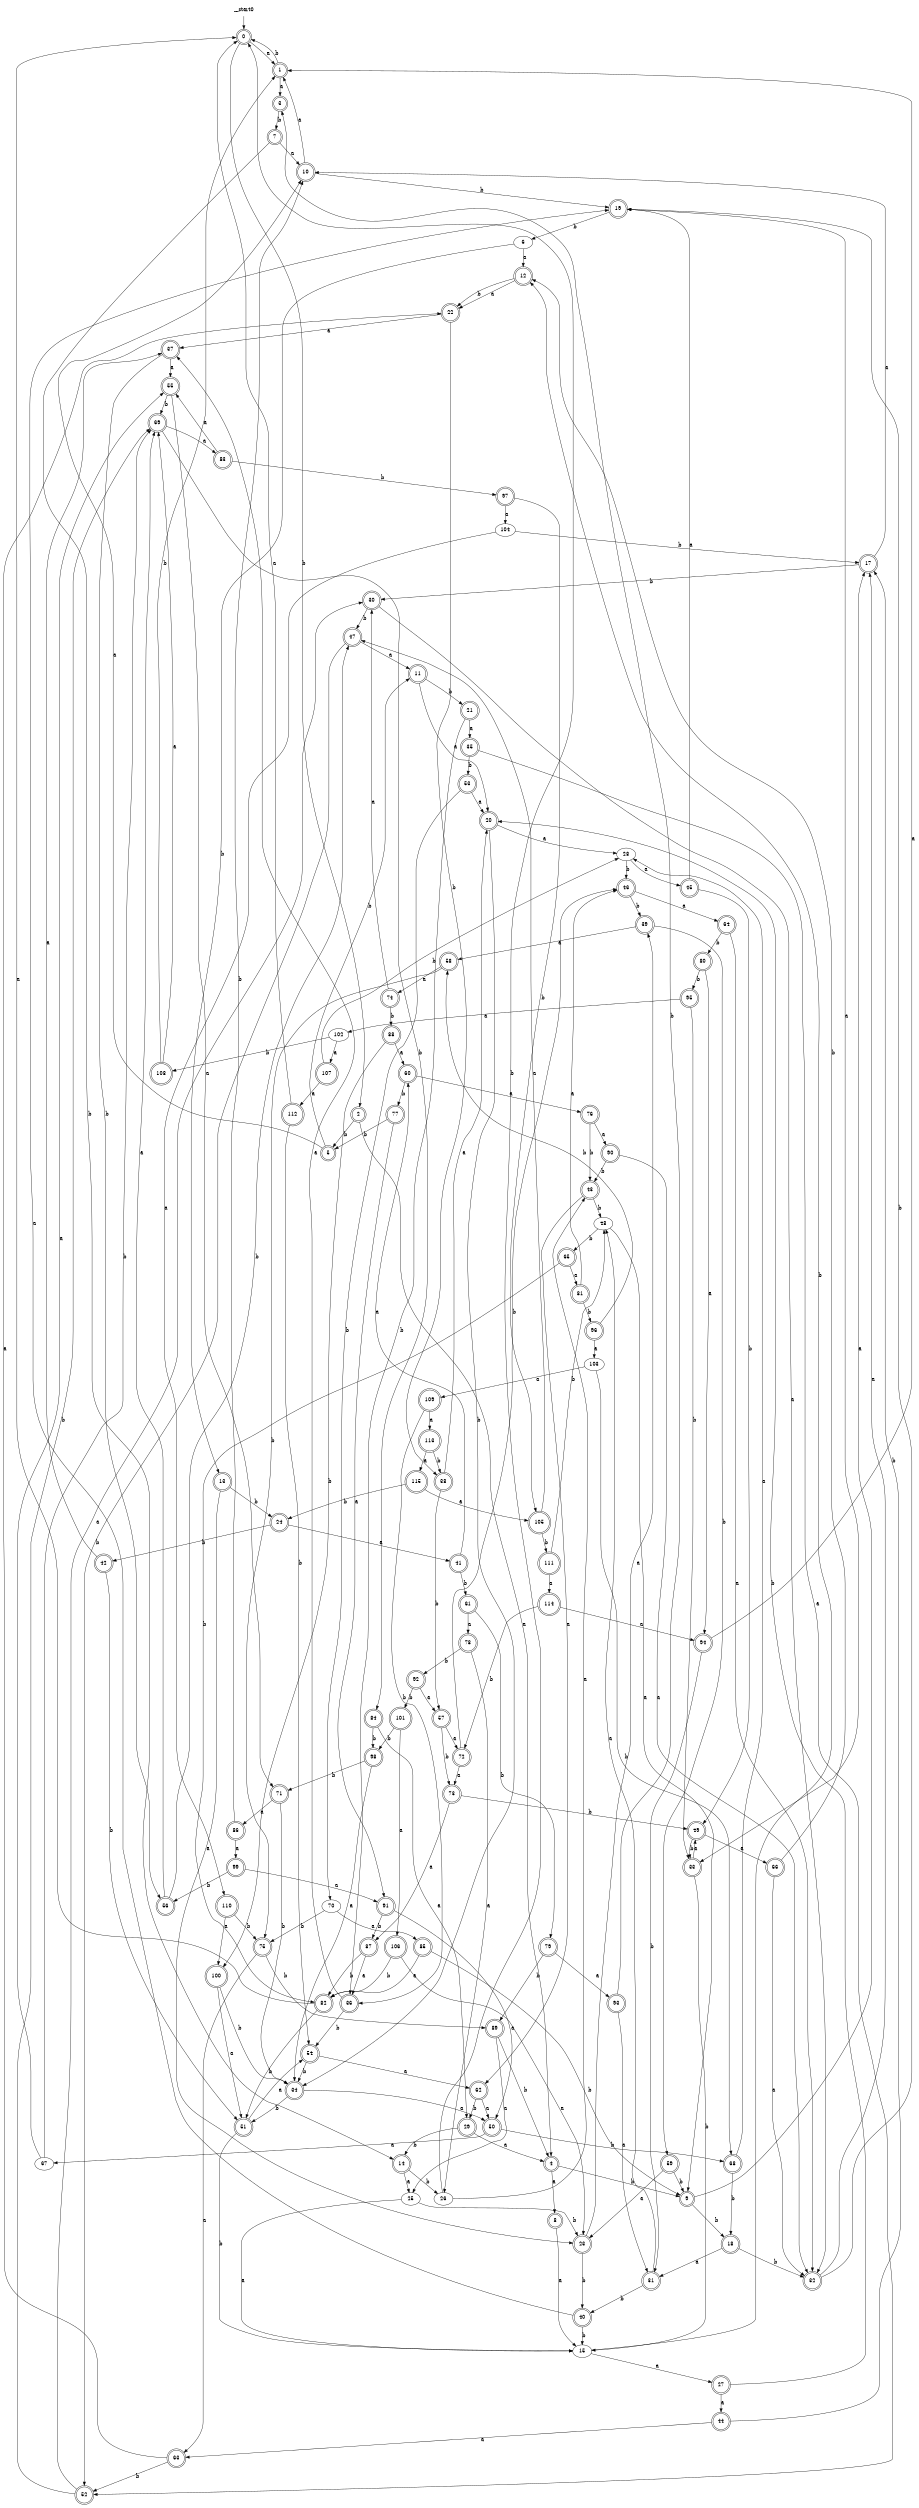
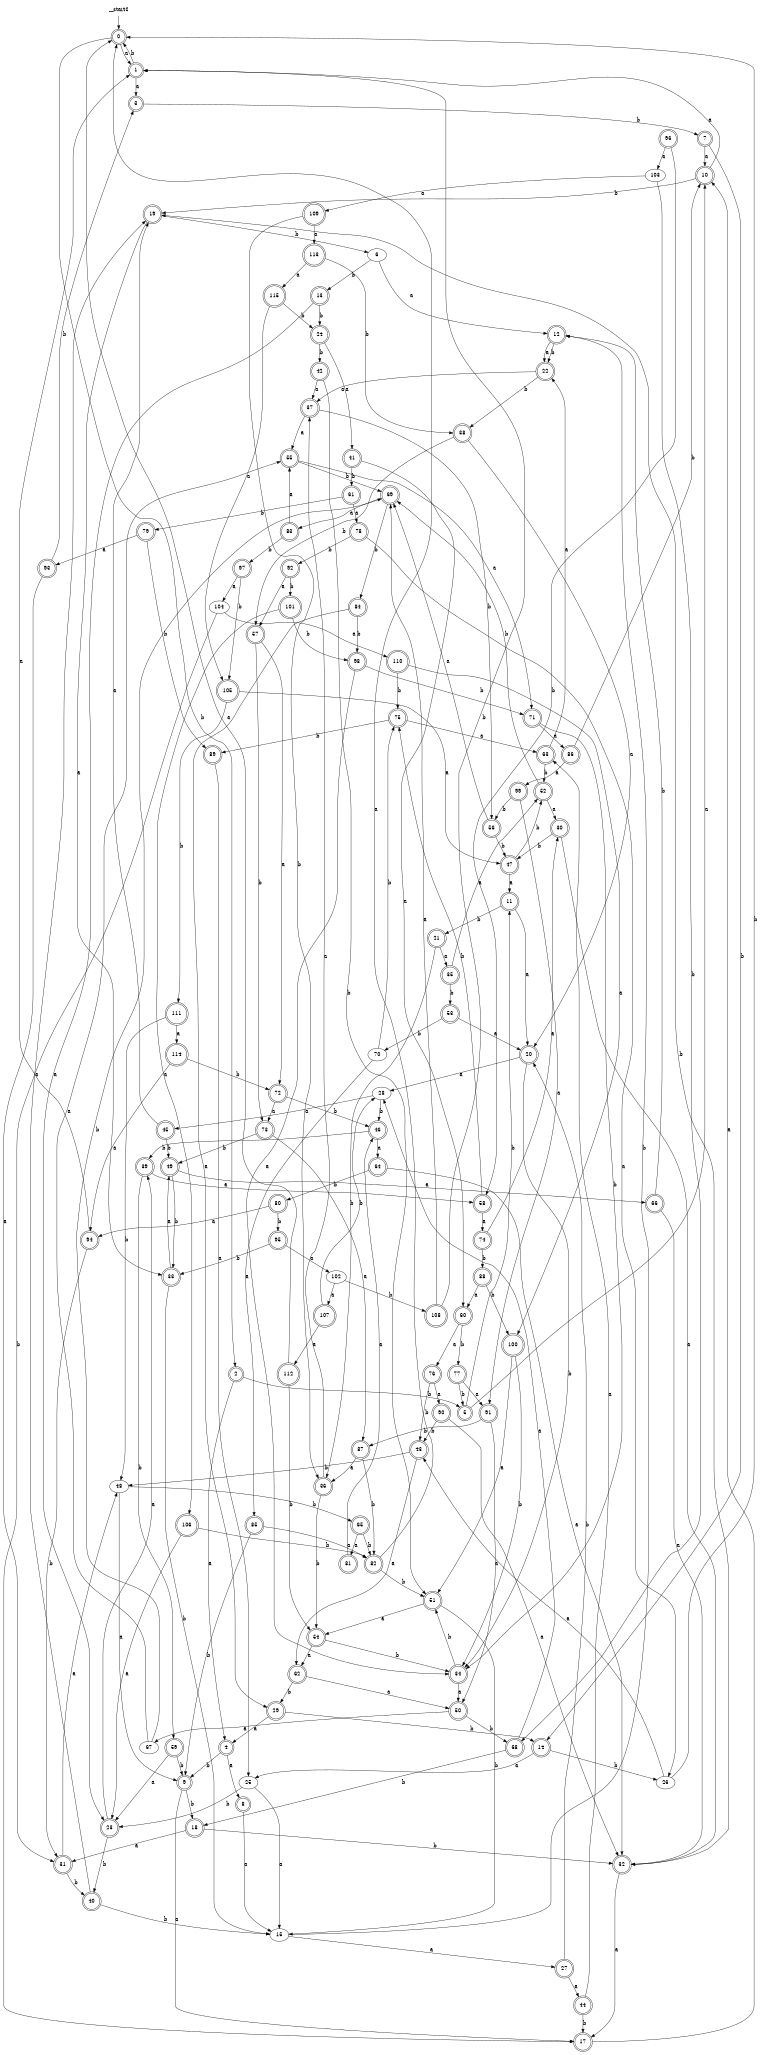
(634, 581) -> none
(587, 1311) -> none
(523, 2095) -> none
